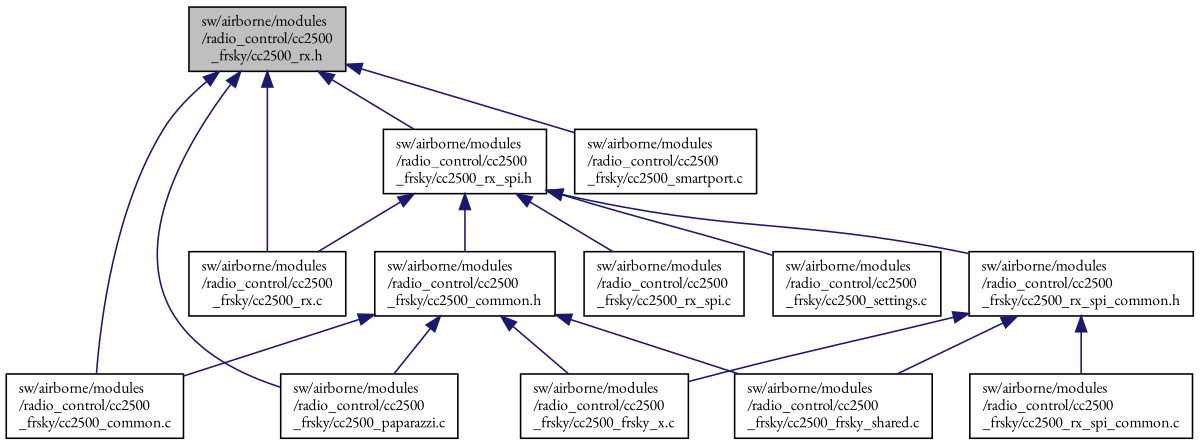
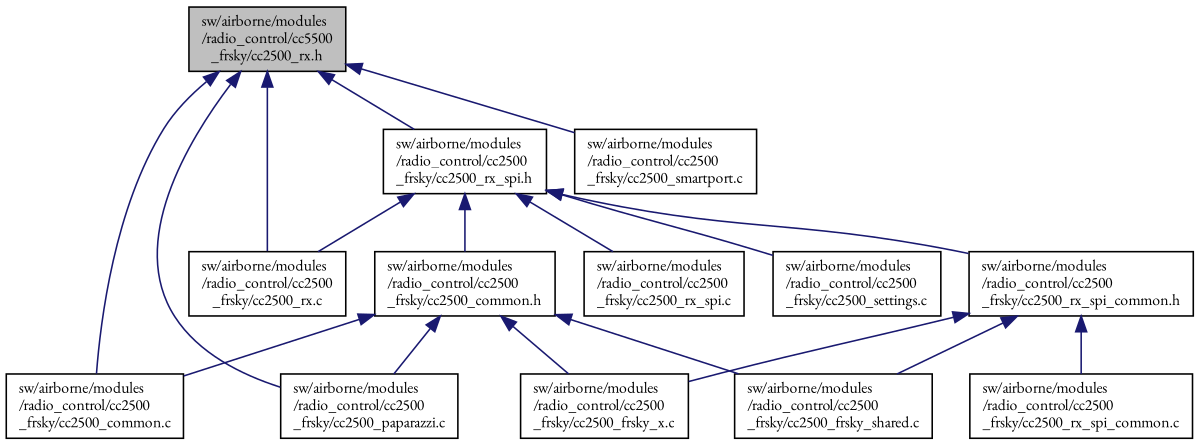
(267, 39) -> (267, 39)
